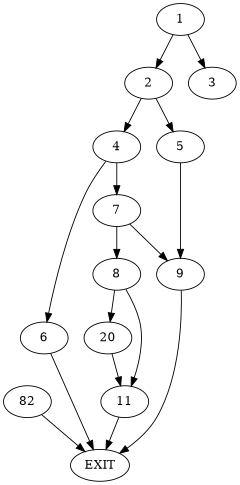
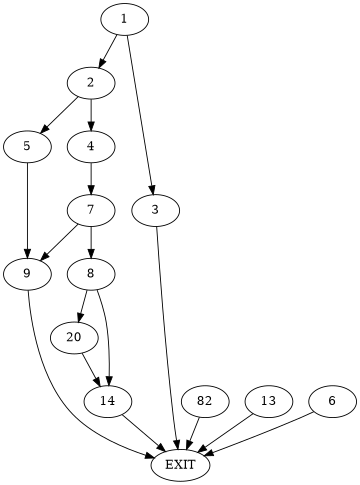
(69, 234) -> none
none -> (165, 334)
(125, 402) -> (108, 402)
none -> (269, 402)
